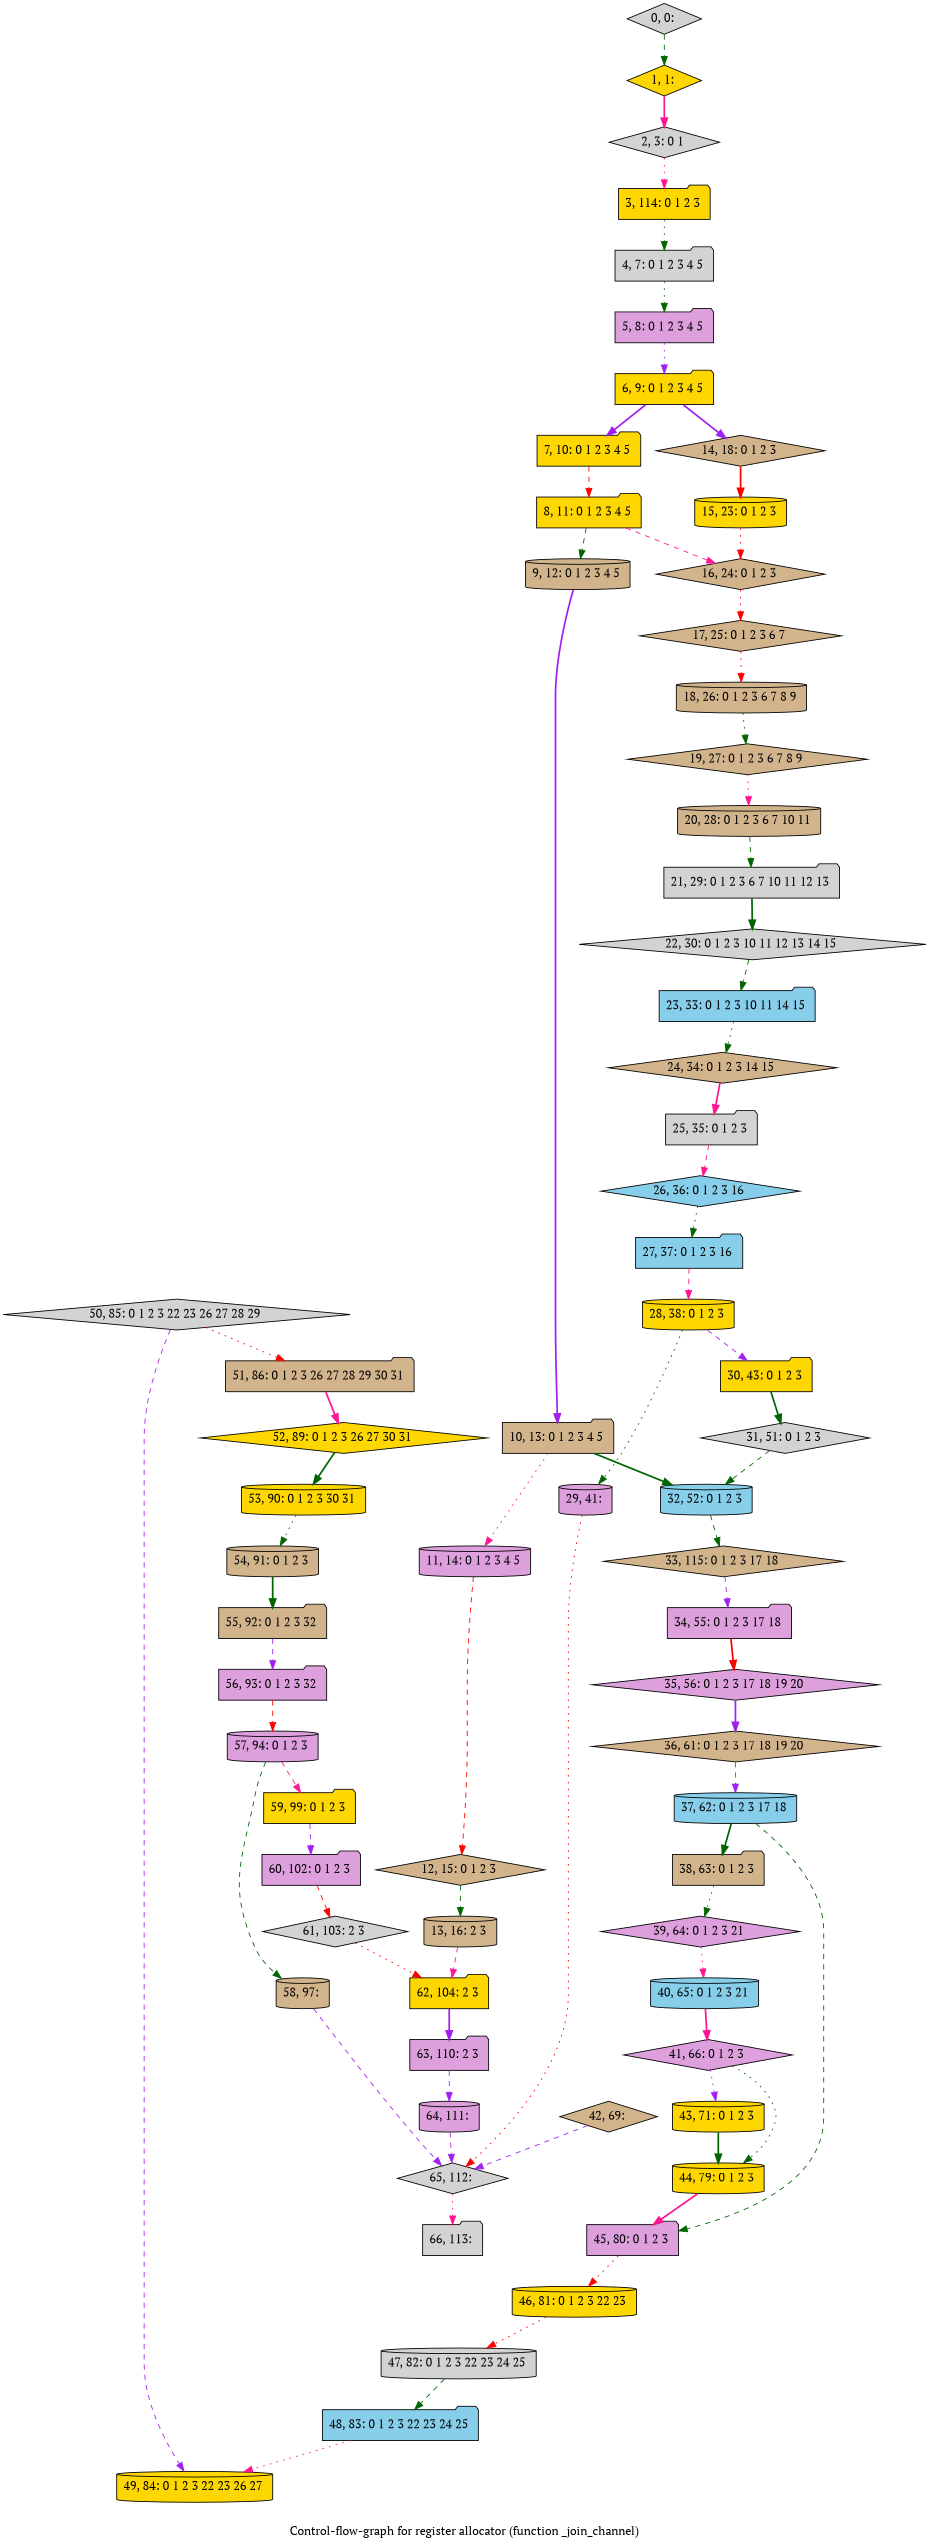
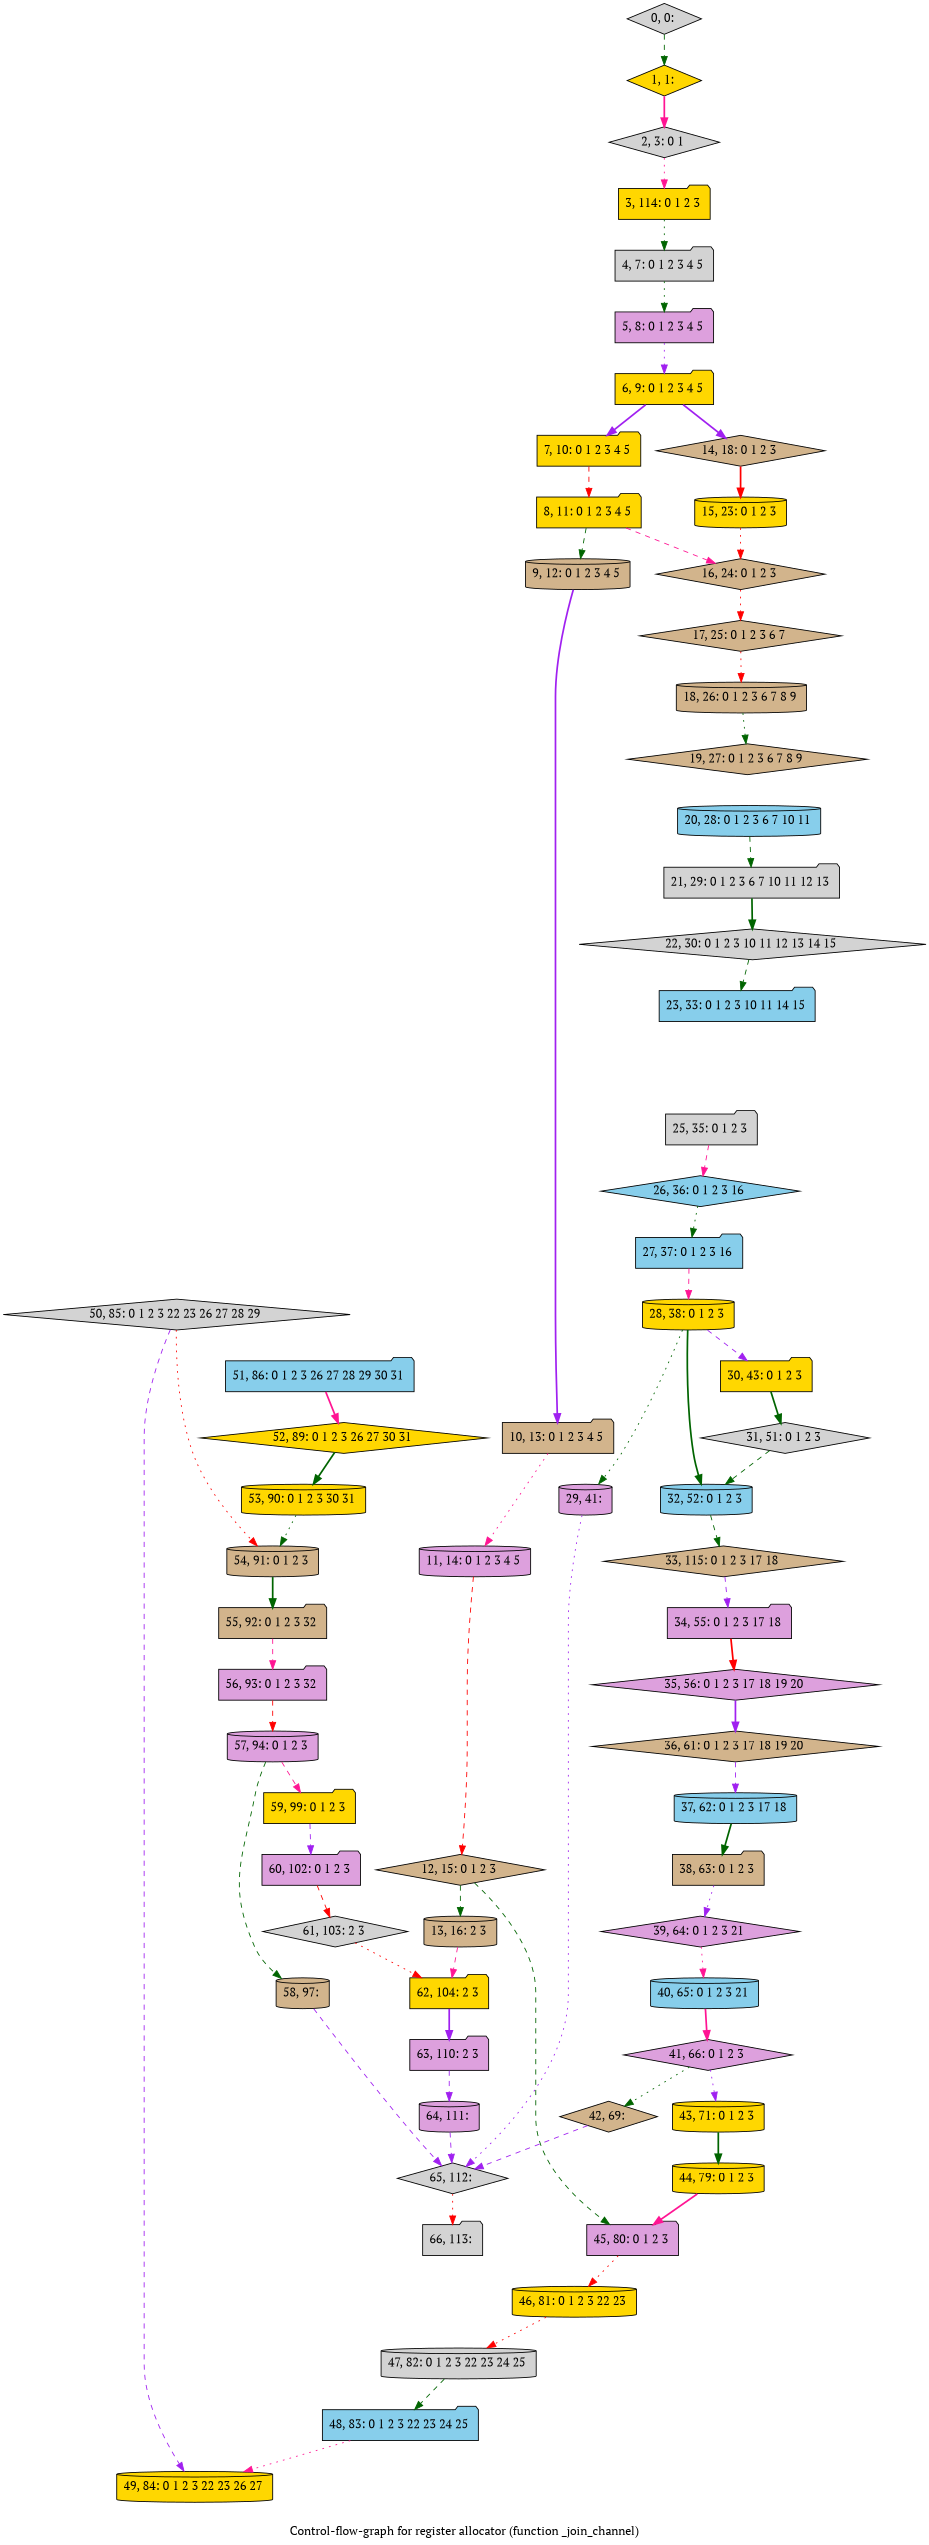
(748, 786) -> none
(749, 821) -> (749, 821)
(723, 1068) -> none
(241, 1342) -> (190, 1444)
(320, 1376) -> (320, 1376)
(629, 1467) -> (688, 1403)
(273, 1650) -> (273, 1650)
(568, 1853) -> (568, 1853)
(710, 1897) -> (710, 1897)
(824, 2053) -> (536, 2054)
(774, 2107) -> (661, 2084)
(453, 2205) -> (453, 2205)
